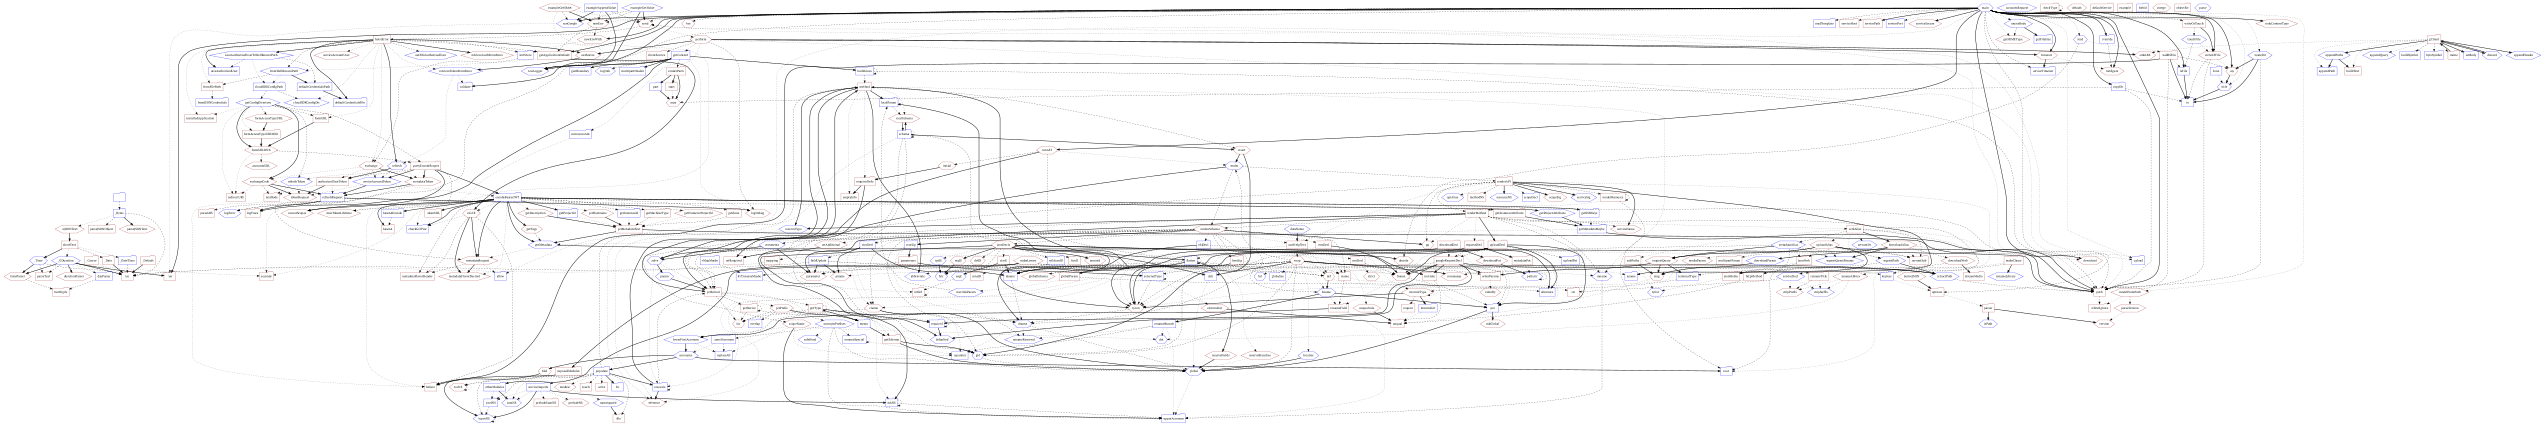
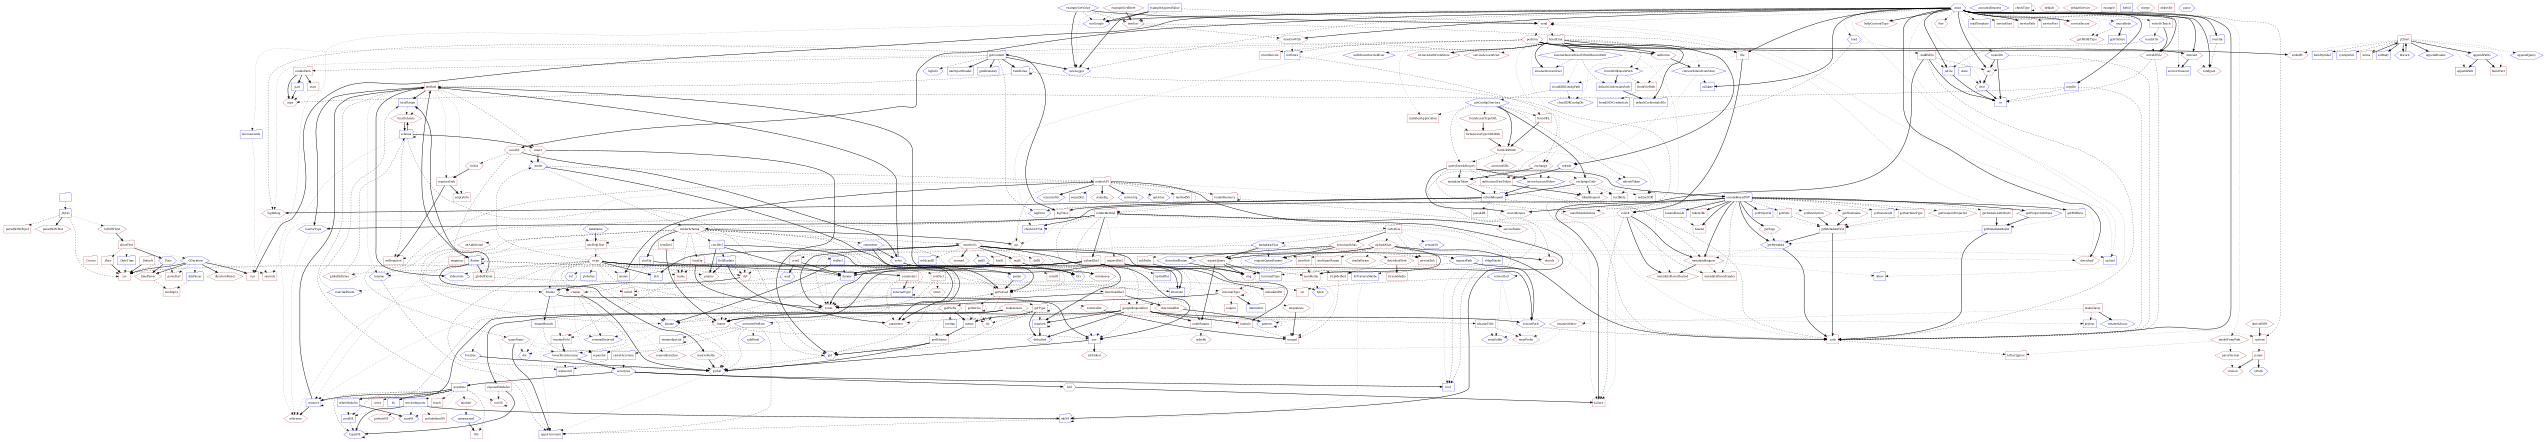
(2102, 8) -> (2080, 8)
(554, 55) -> (1742, 55)
(784, 252) -> (432, 253)
(1144, 259) -> (977, 285)
